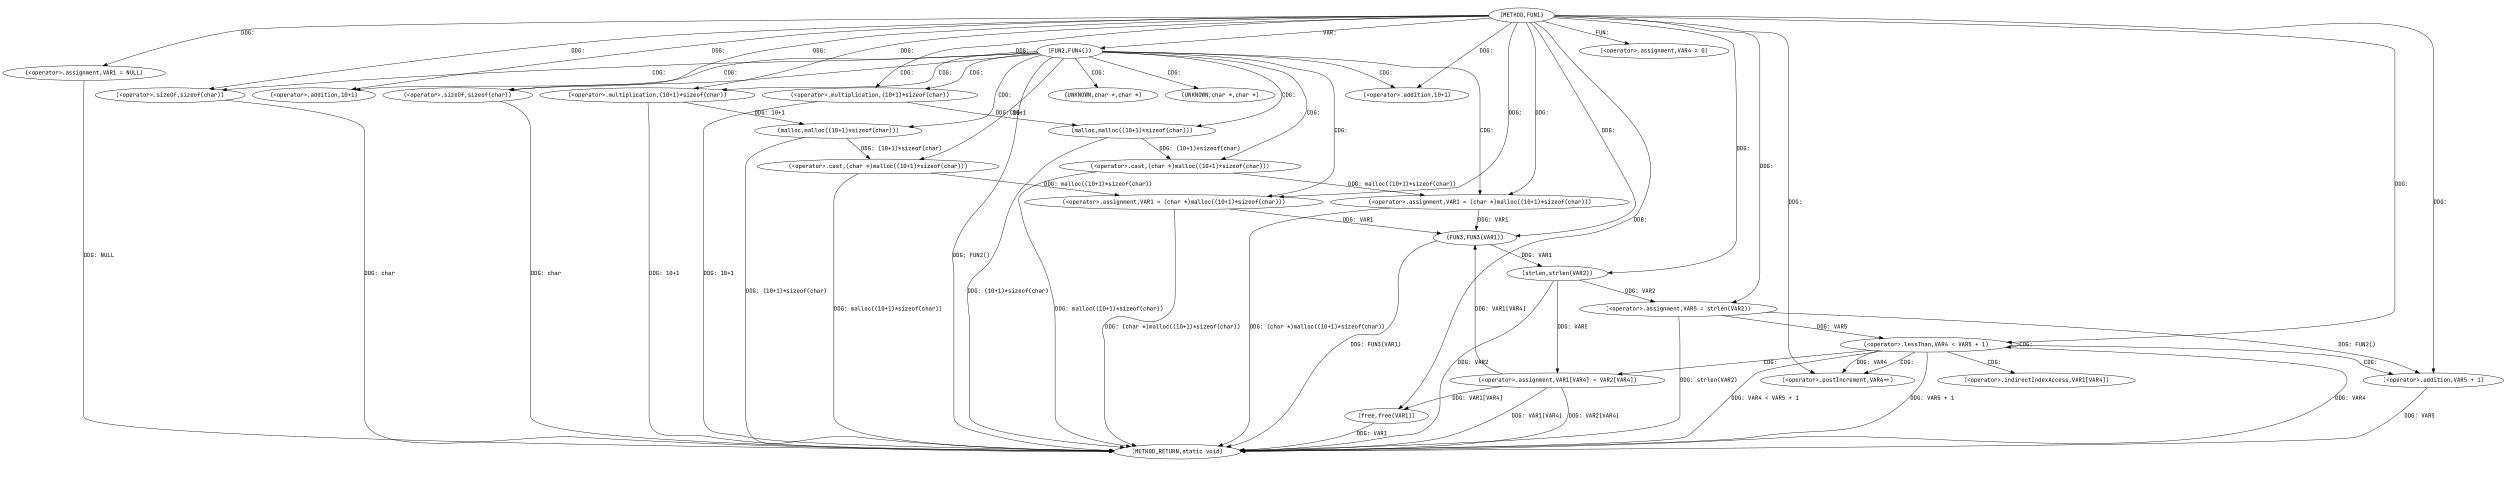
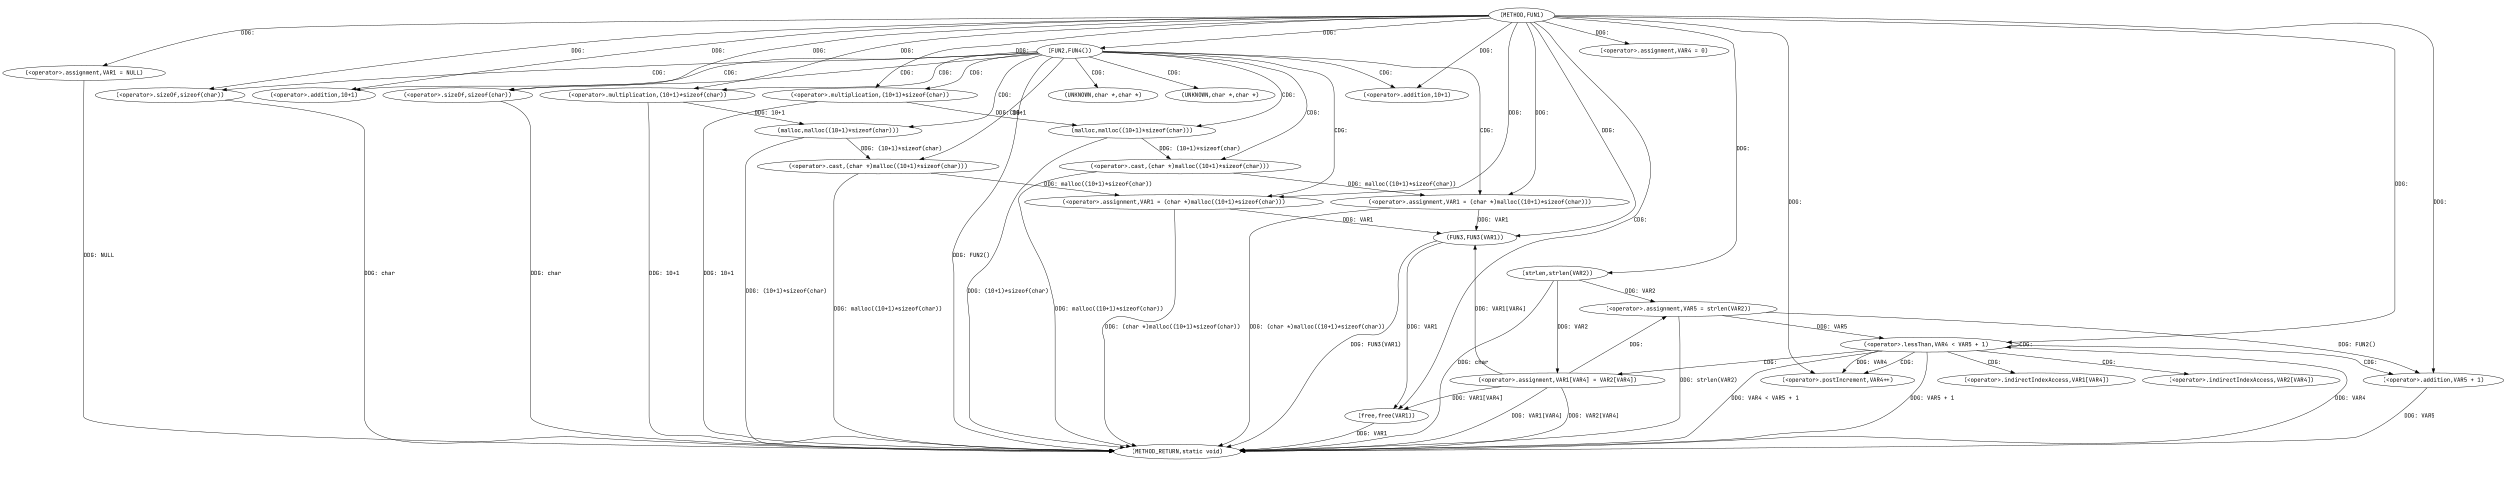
(1332, 33) -> (1332, 33)
(1604, 33) -> (1604, 33)
(1760, 73) -> (1616, 346)
(1642, 220) -> (1642, 220)
(1514, 255) -> (1407, 315)
(1573, 327) -> (1573, 327)
(1473, 363) -> (1473, 363)
none -> (2241, 380)
